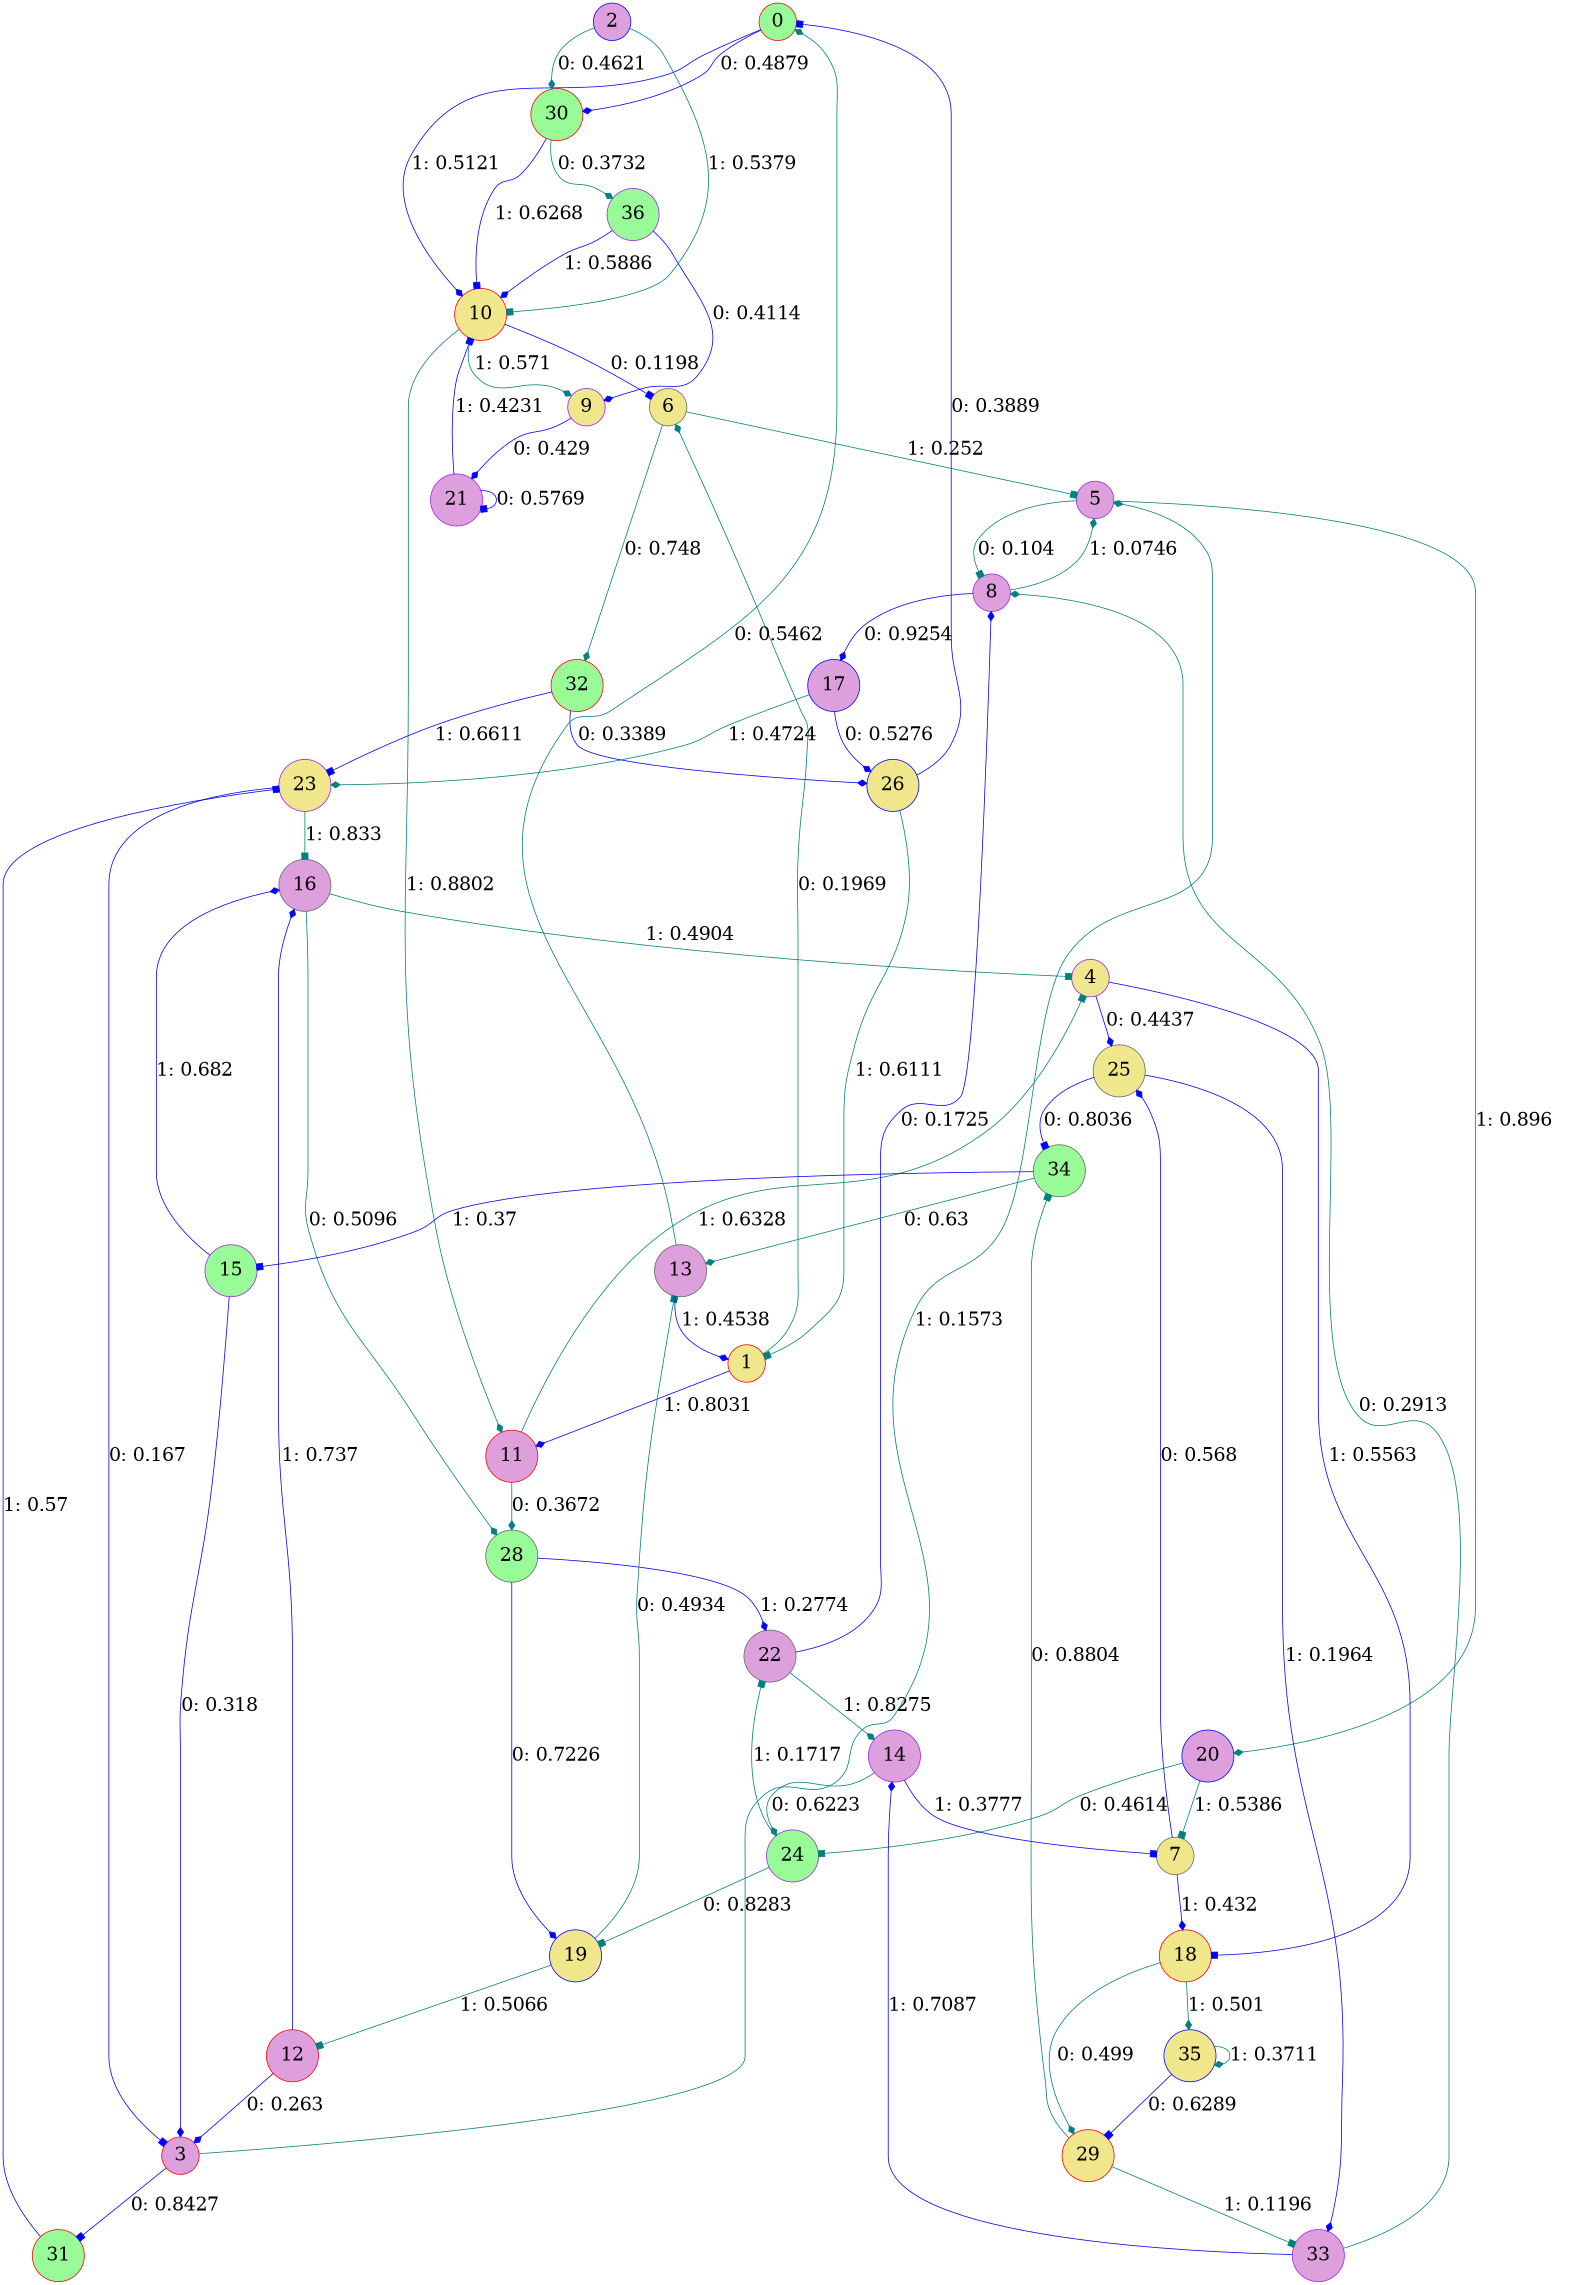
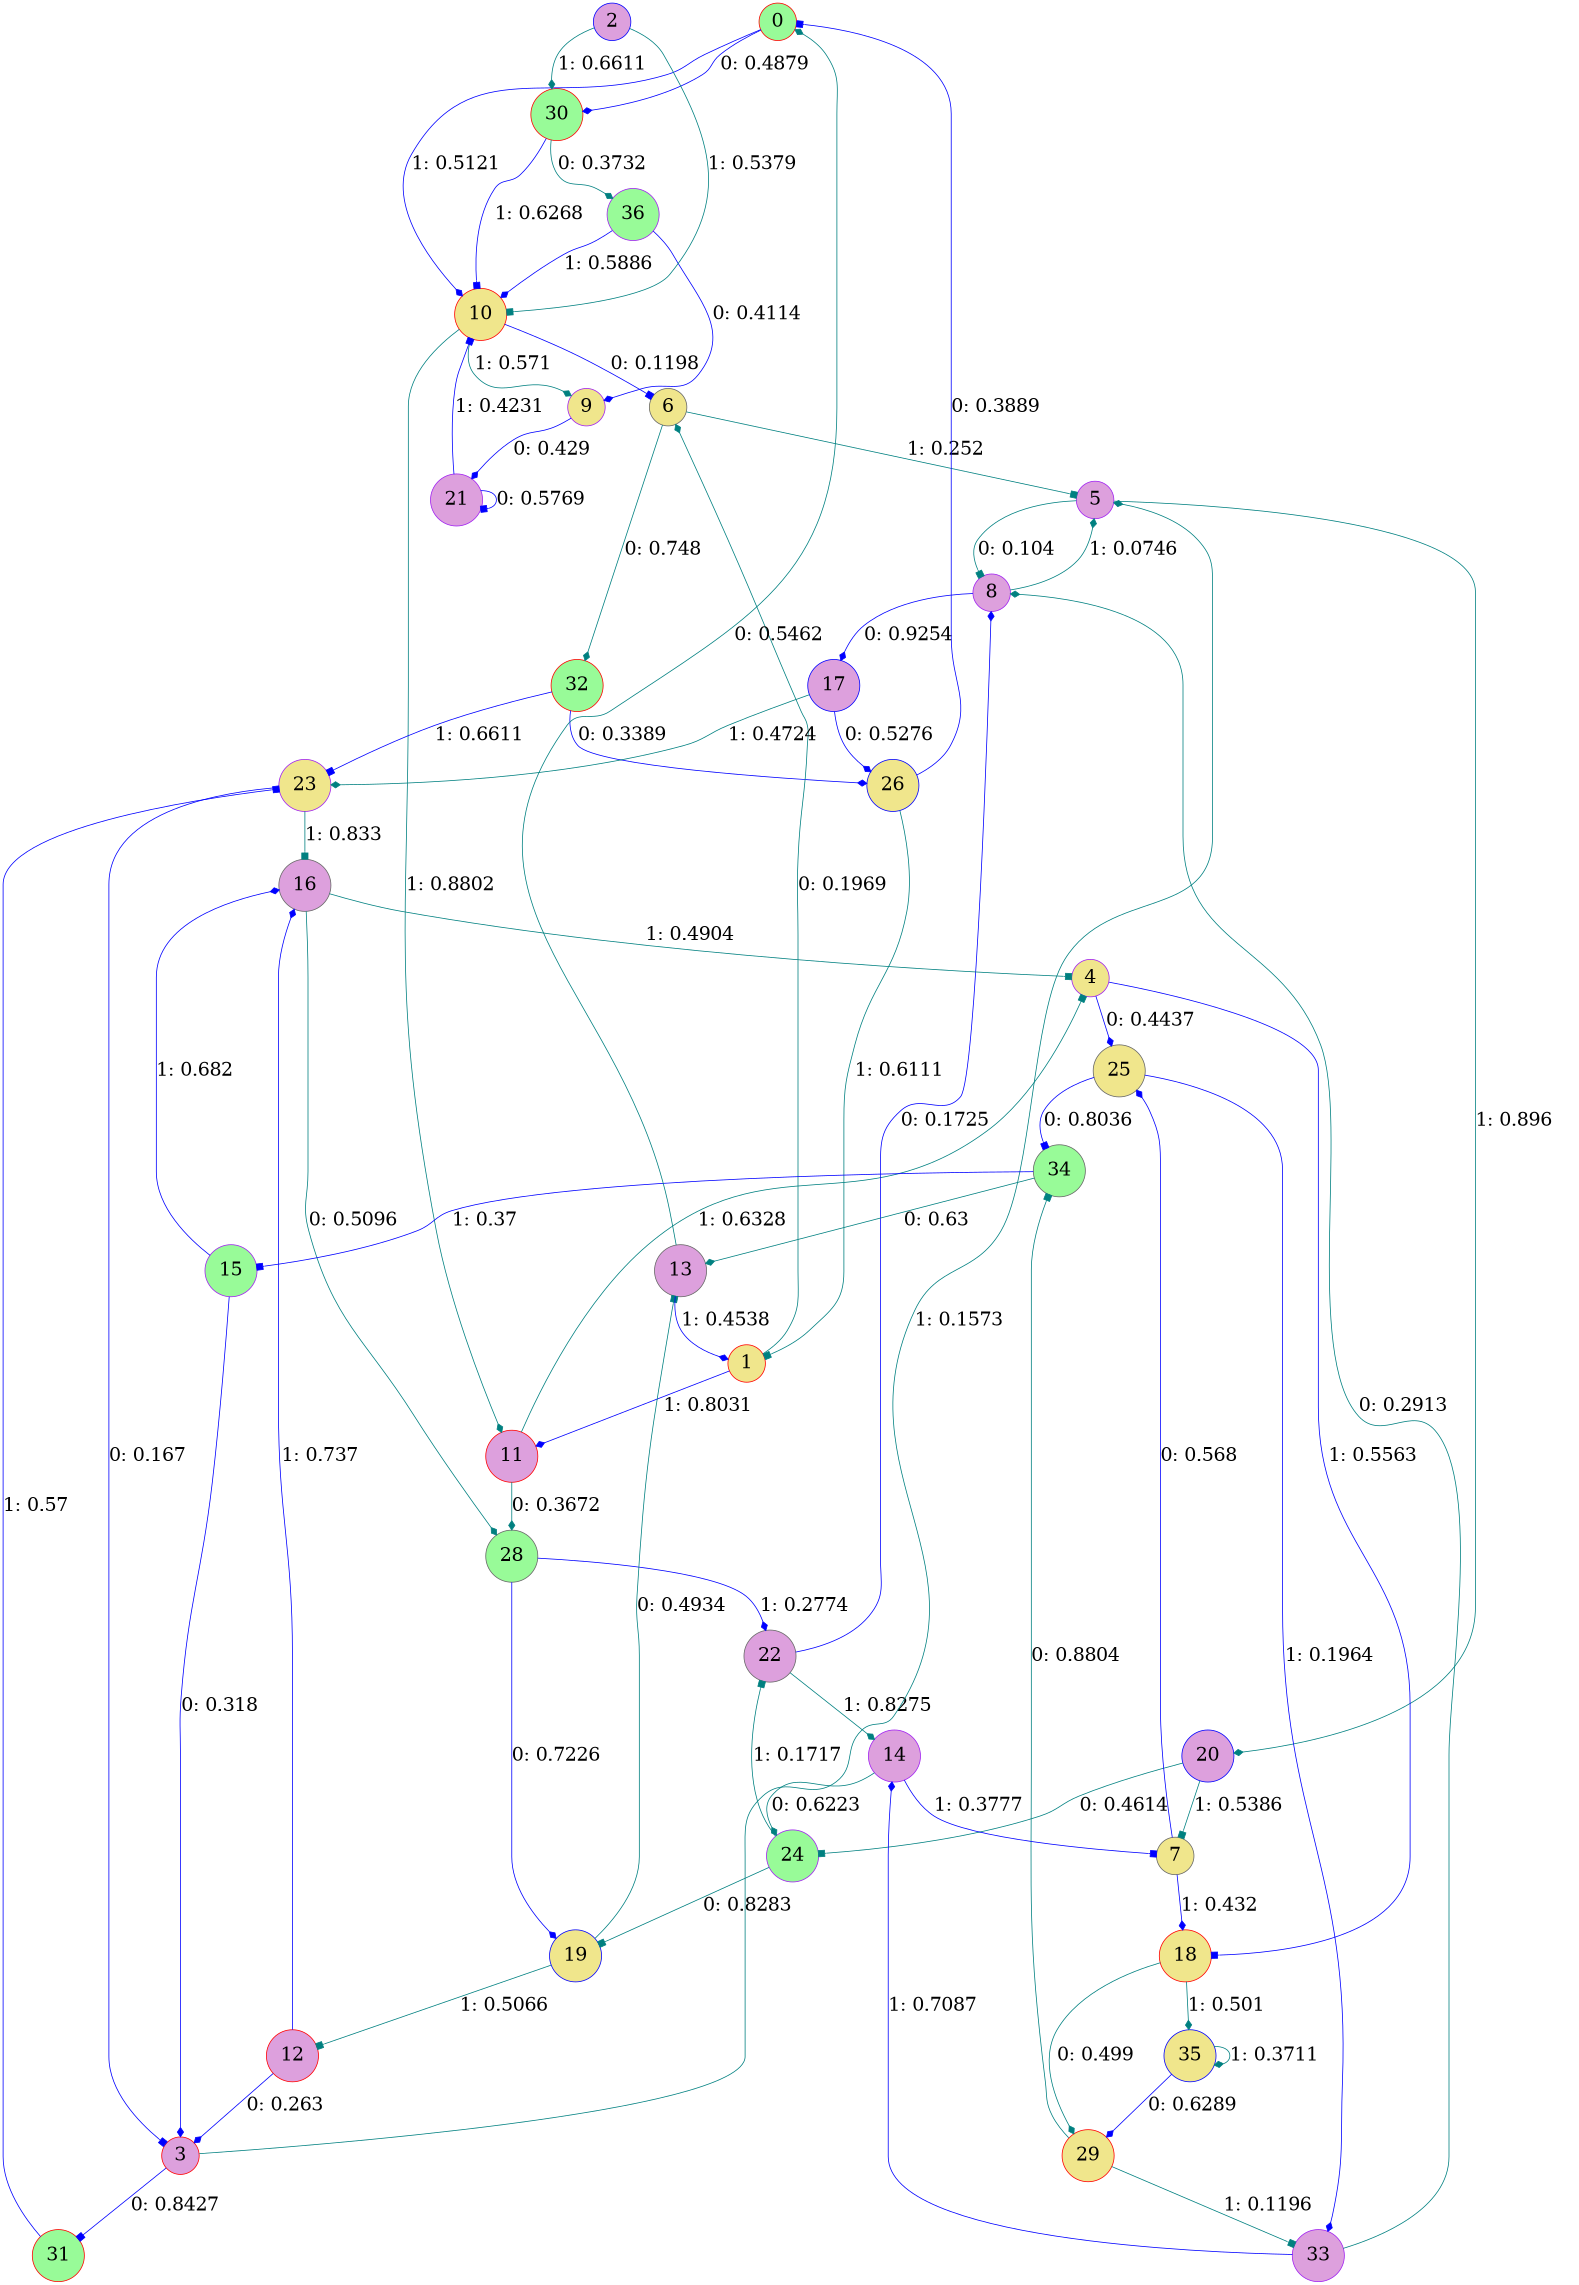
(611, 65) -> (611, 65)
(1142, 2103) -> (1143, 2102)
